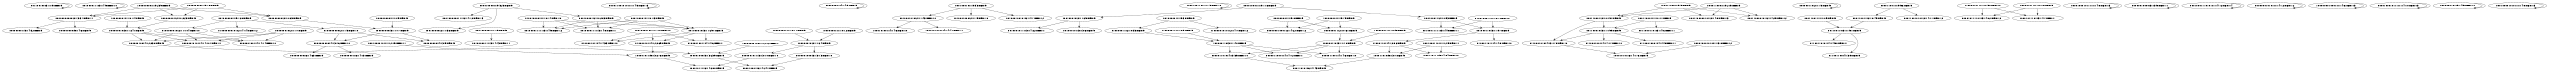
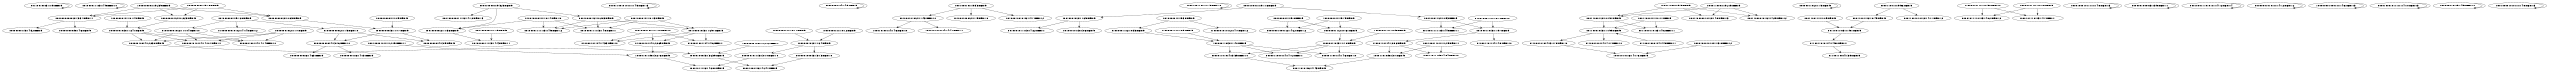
(627, 25) -> (493, 24)
(1575, 29) -> (1627, 24)
none -> (466, 37)
(1629, 37) -> (1633, 37)
(1858, 42) -> (1836, 49)
